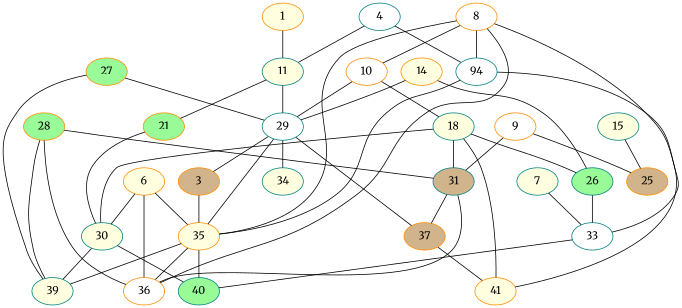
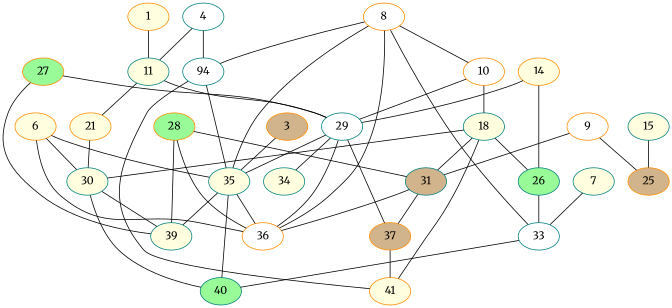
(164, 127) -> (90, 127)
(234, 158) -> (316, 189)
(199, 236) -> (229, 181)
